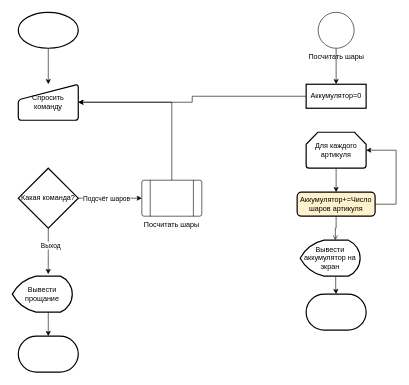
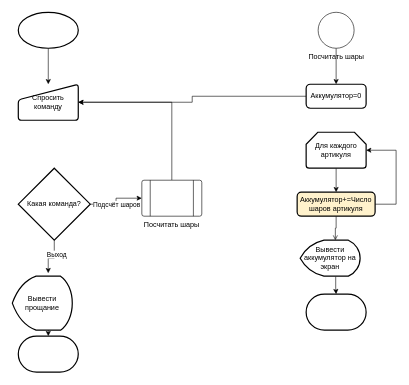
(336, 96) -> (336, 96)
(48, 198) -> (54, 204)
(42, 294) -> (42, 303)
